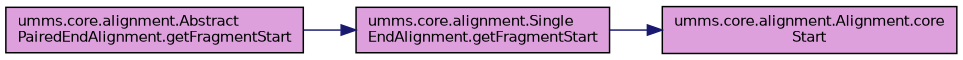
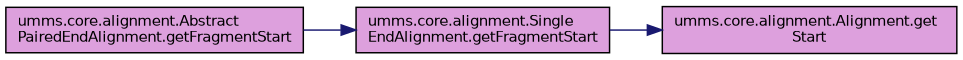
(810, 30) -> (810, 30)
